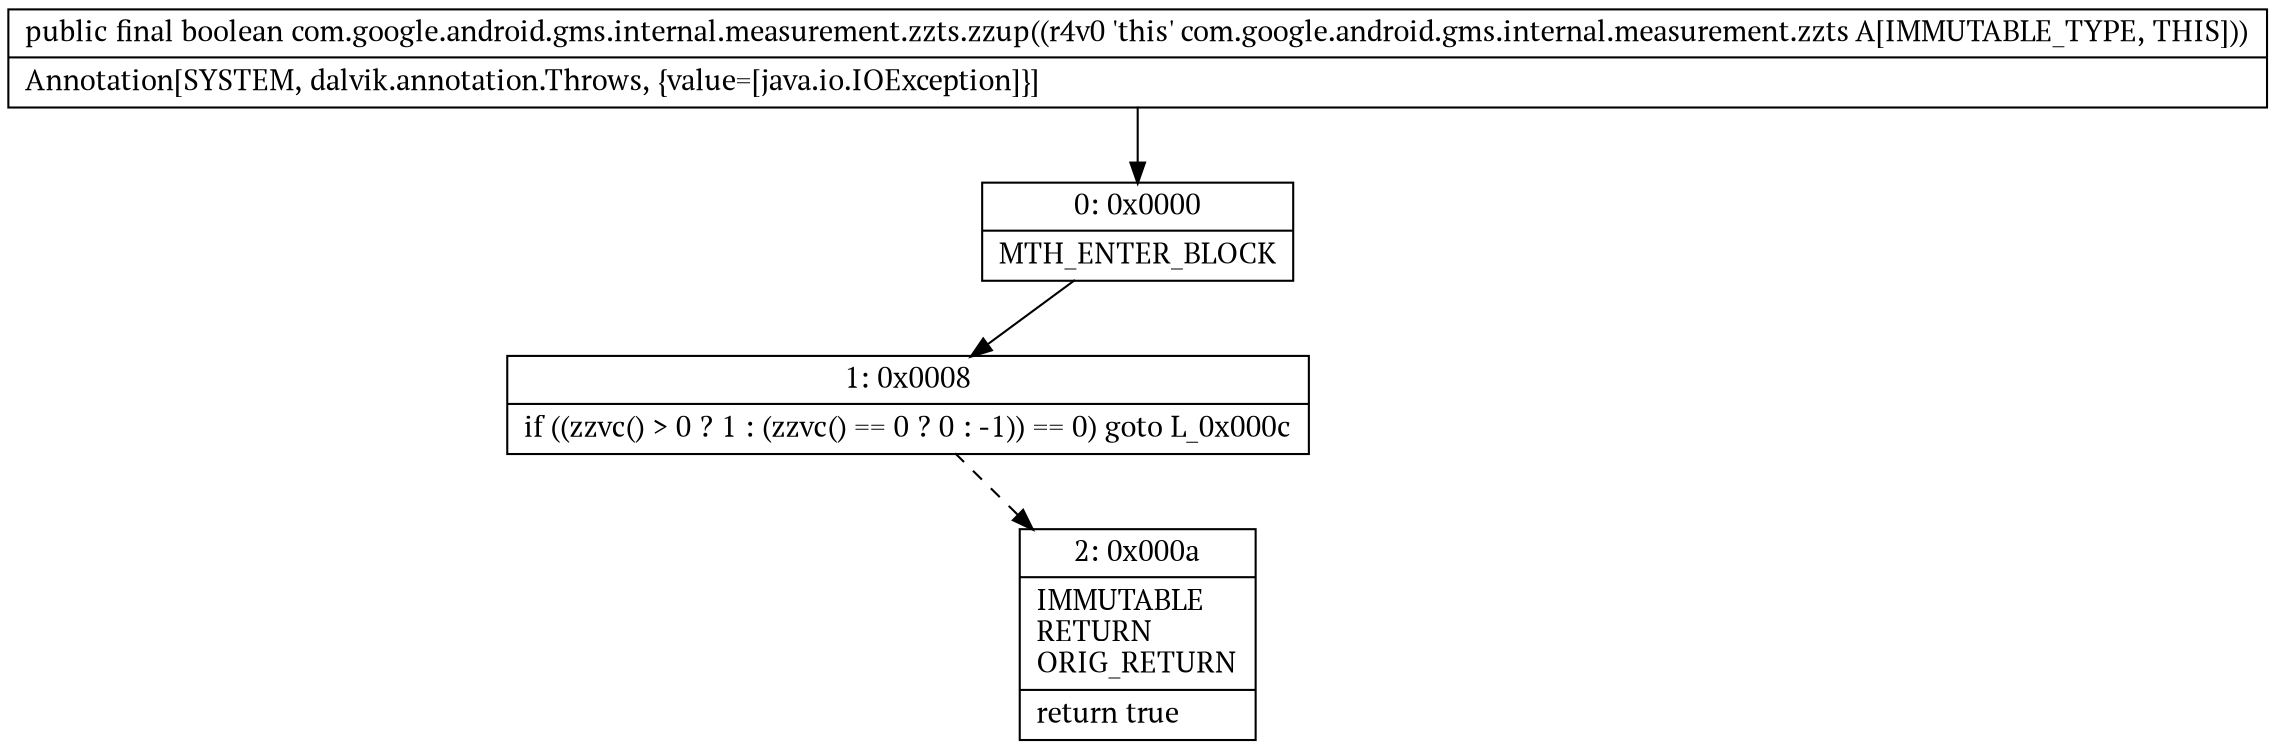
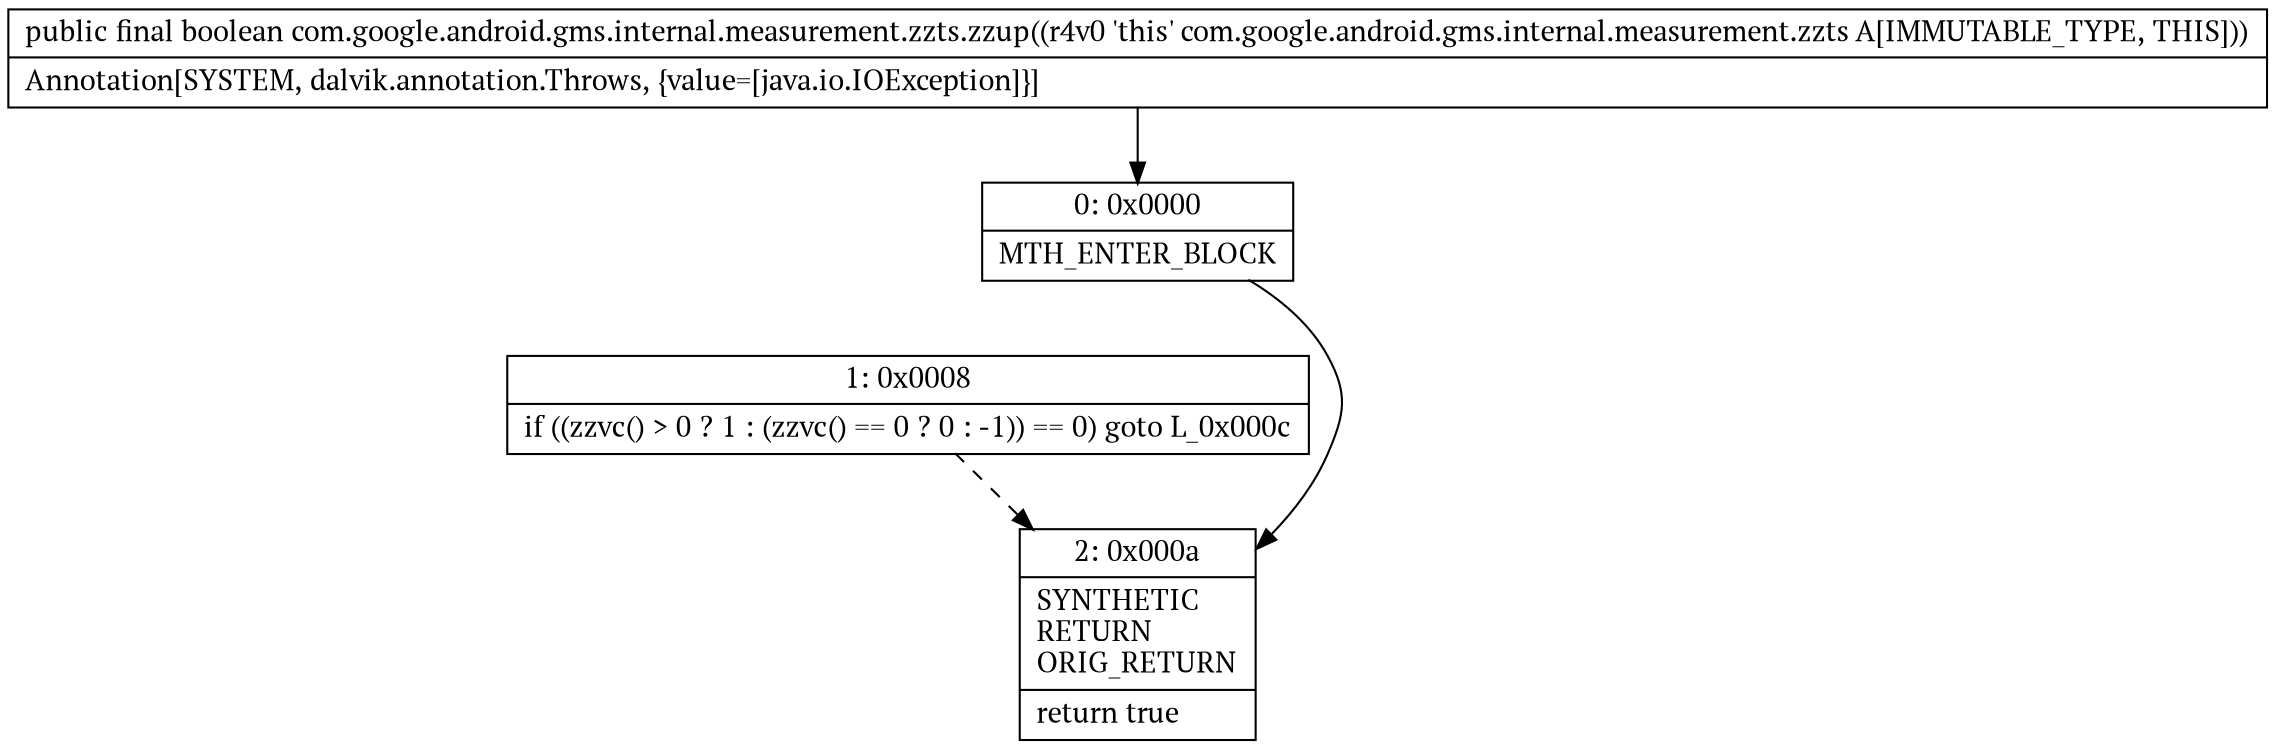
(1031, 312) -> (1342, 398)
(1121, 601) -> (1119, 601)
